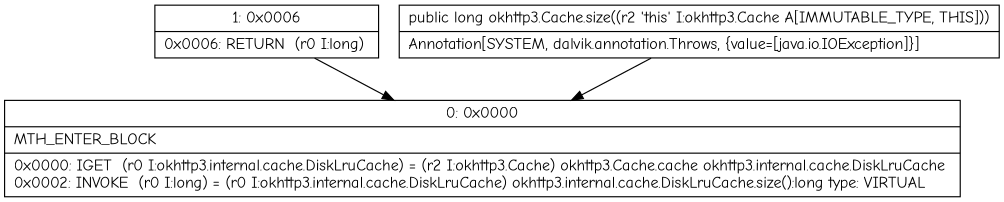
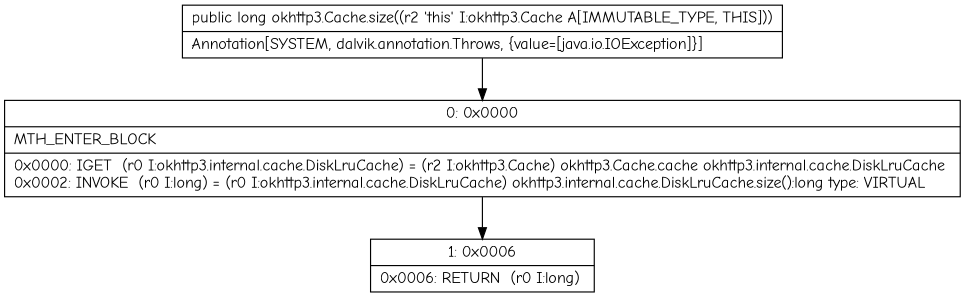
(349, 77) -> (482, 212)
